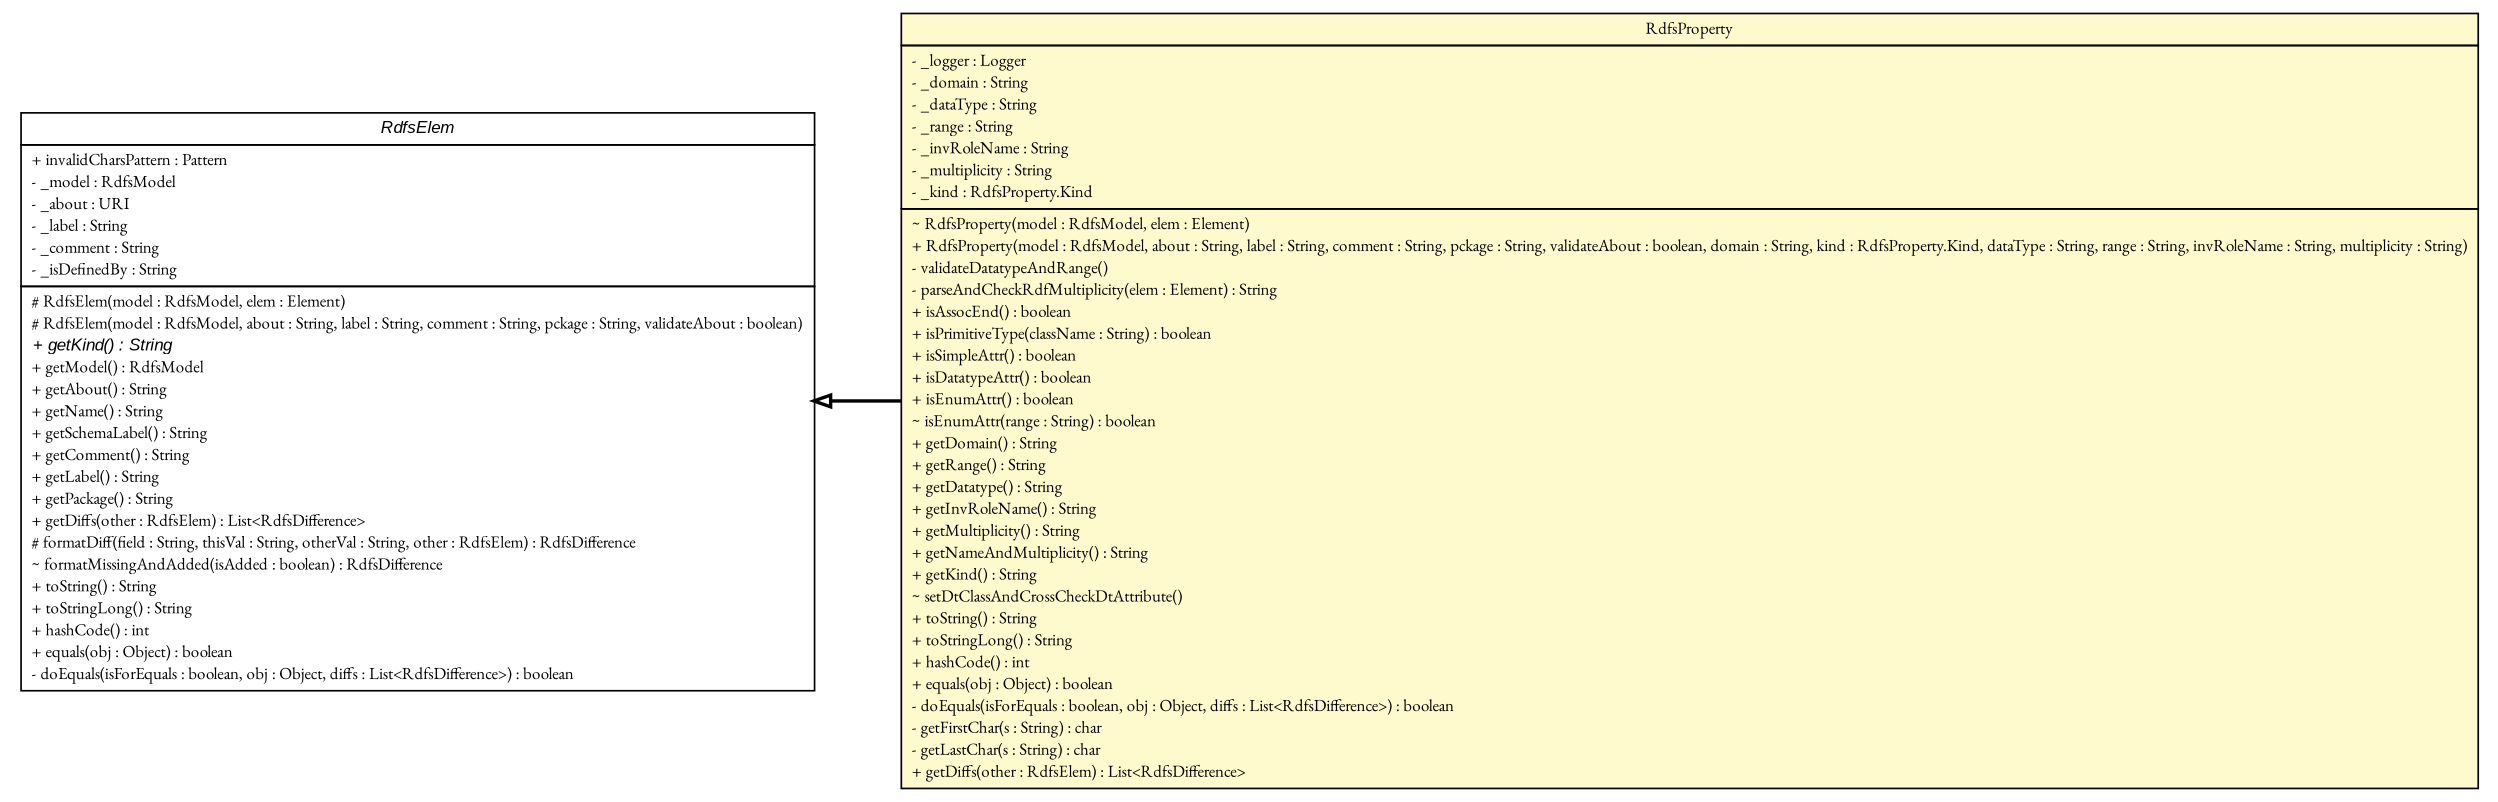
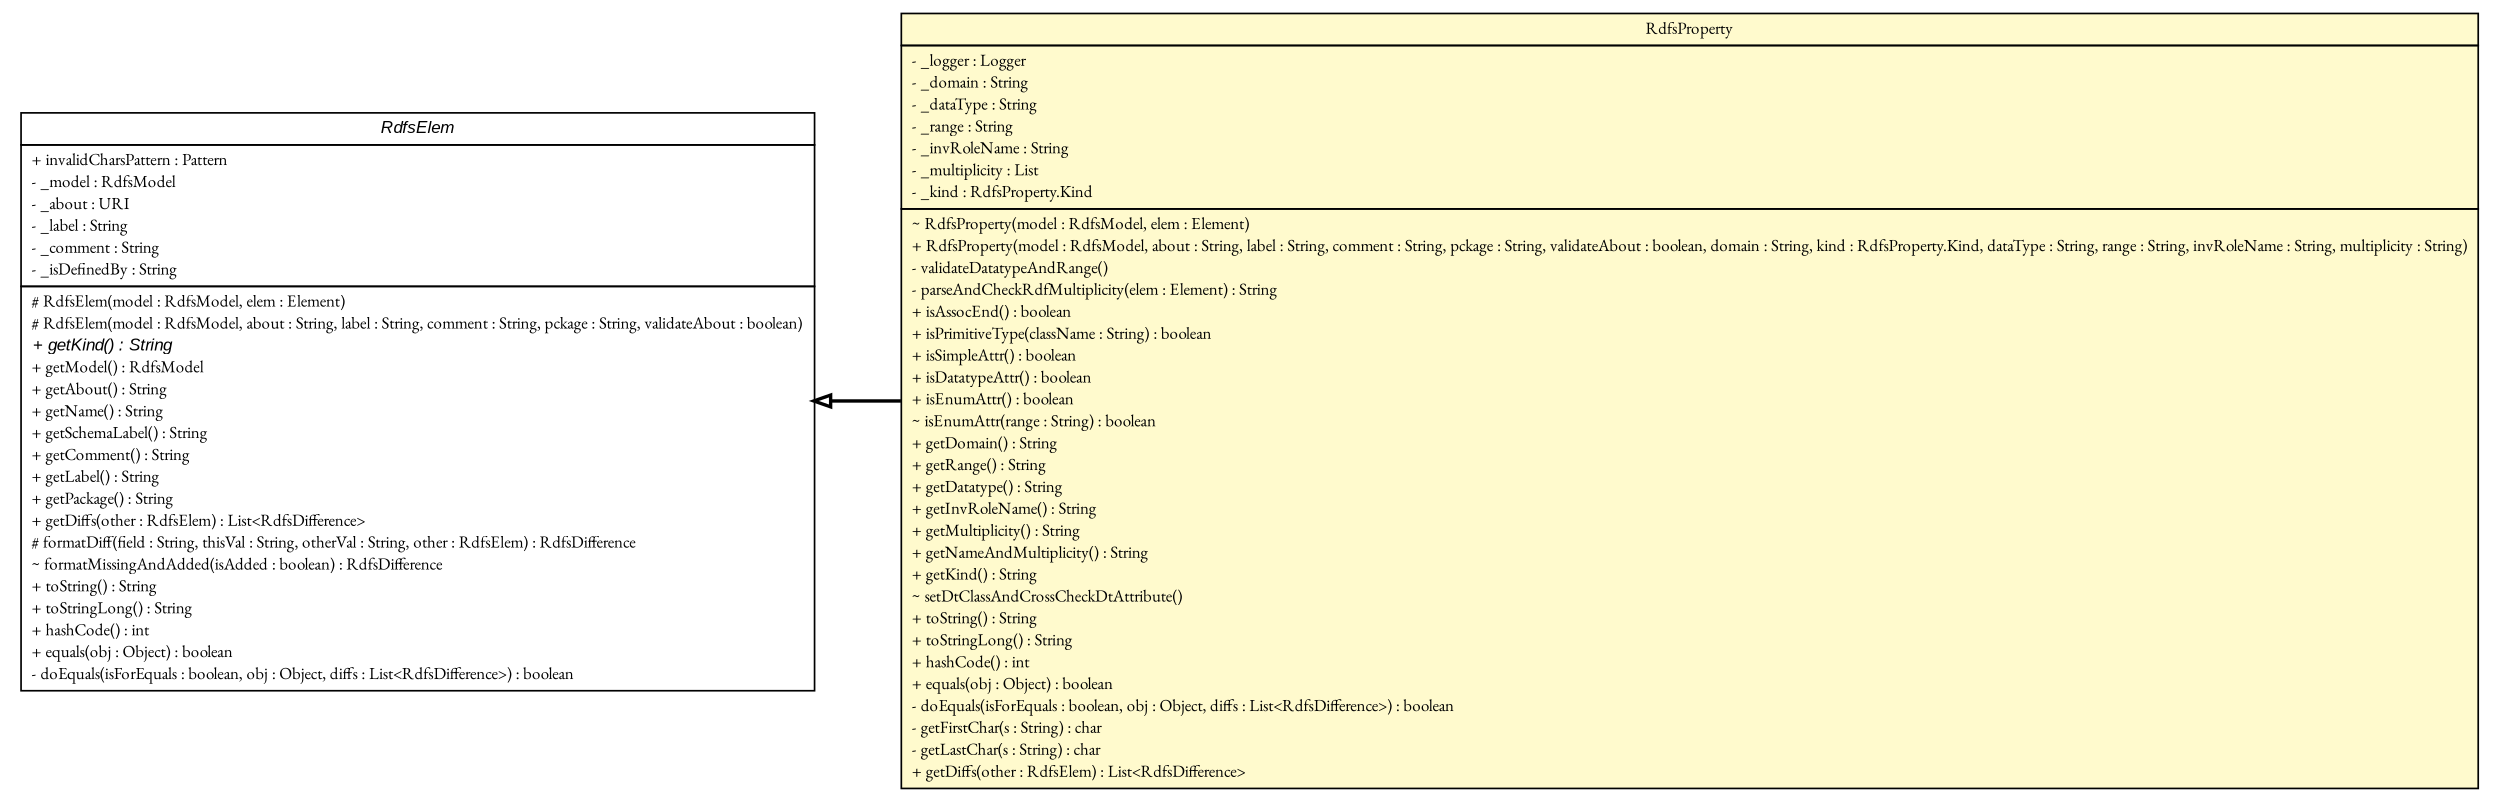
(982, 170) -> (975, 170)
